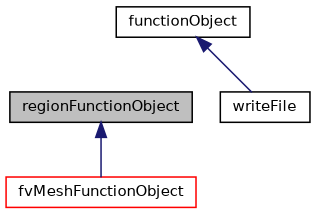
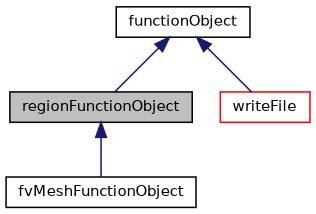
none -> (137, 70)
(265, 107) -> (265, 107)
(101, 192) -> (101, 192)
